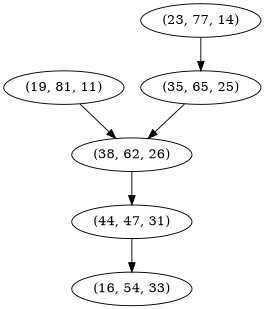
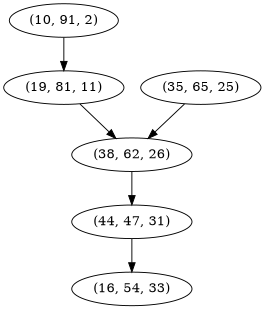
none -> (64, 21)
(201, 21) -> none
